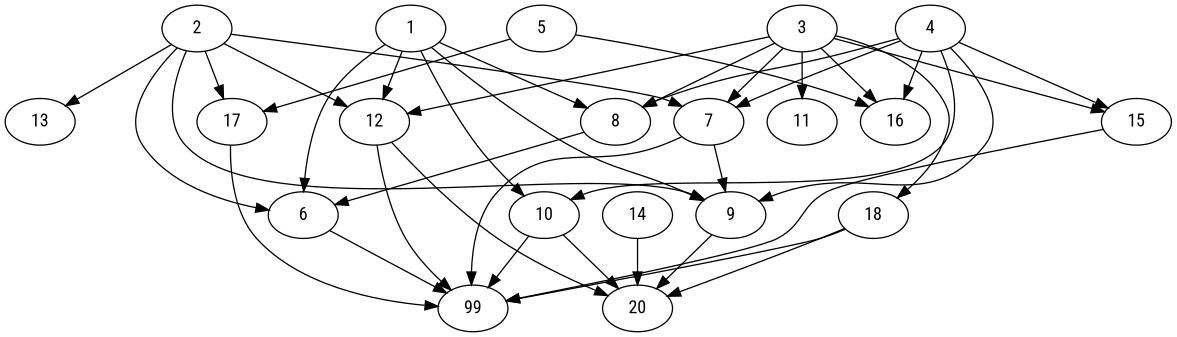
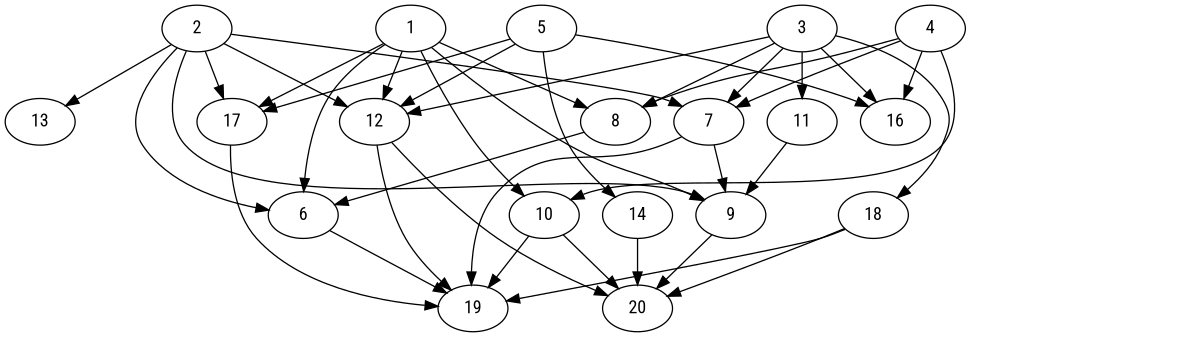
none -> (327, 72)
none -> (454, 78)
(1136, 122) -> none
none -> (560, 127)
(939, 179) -> (771, 163)
(473, 308) -> (473, 308)
